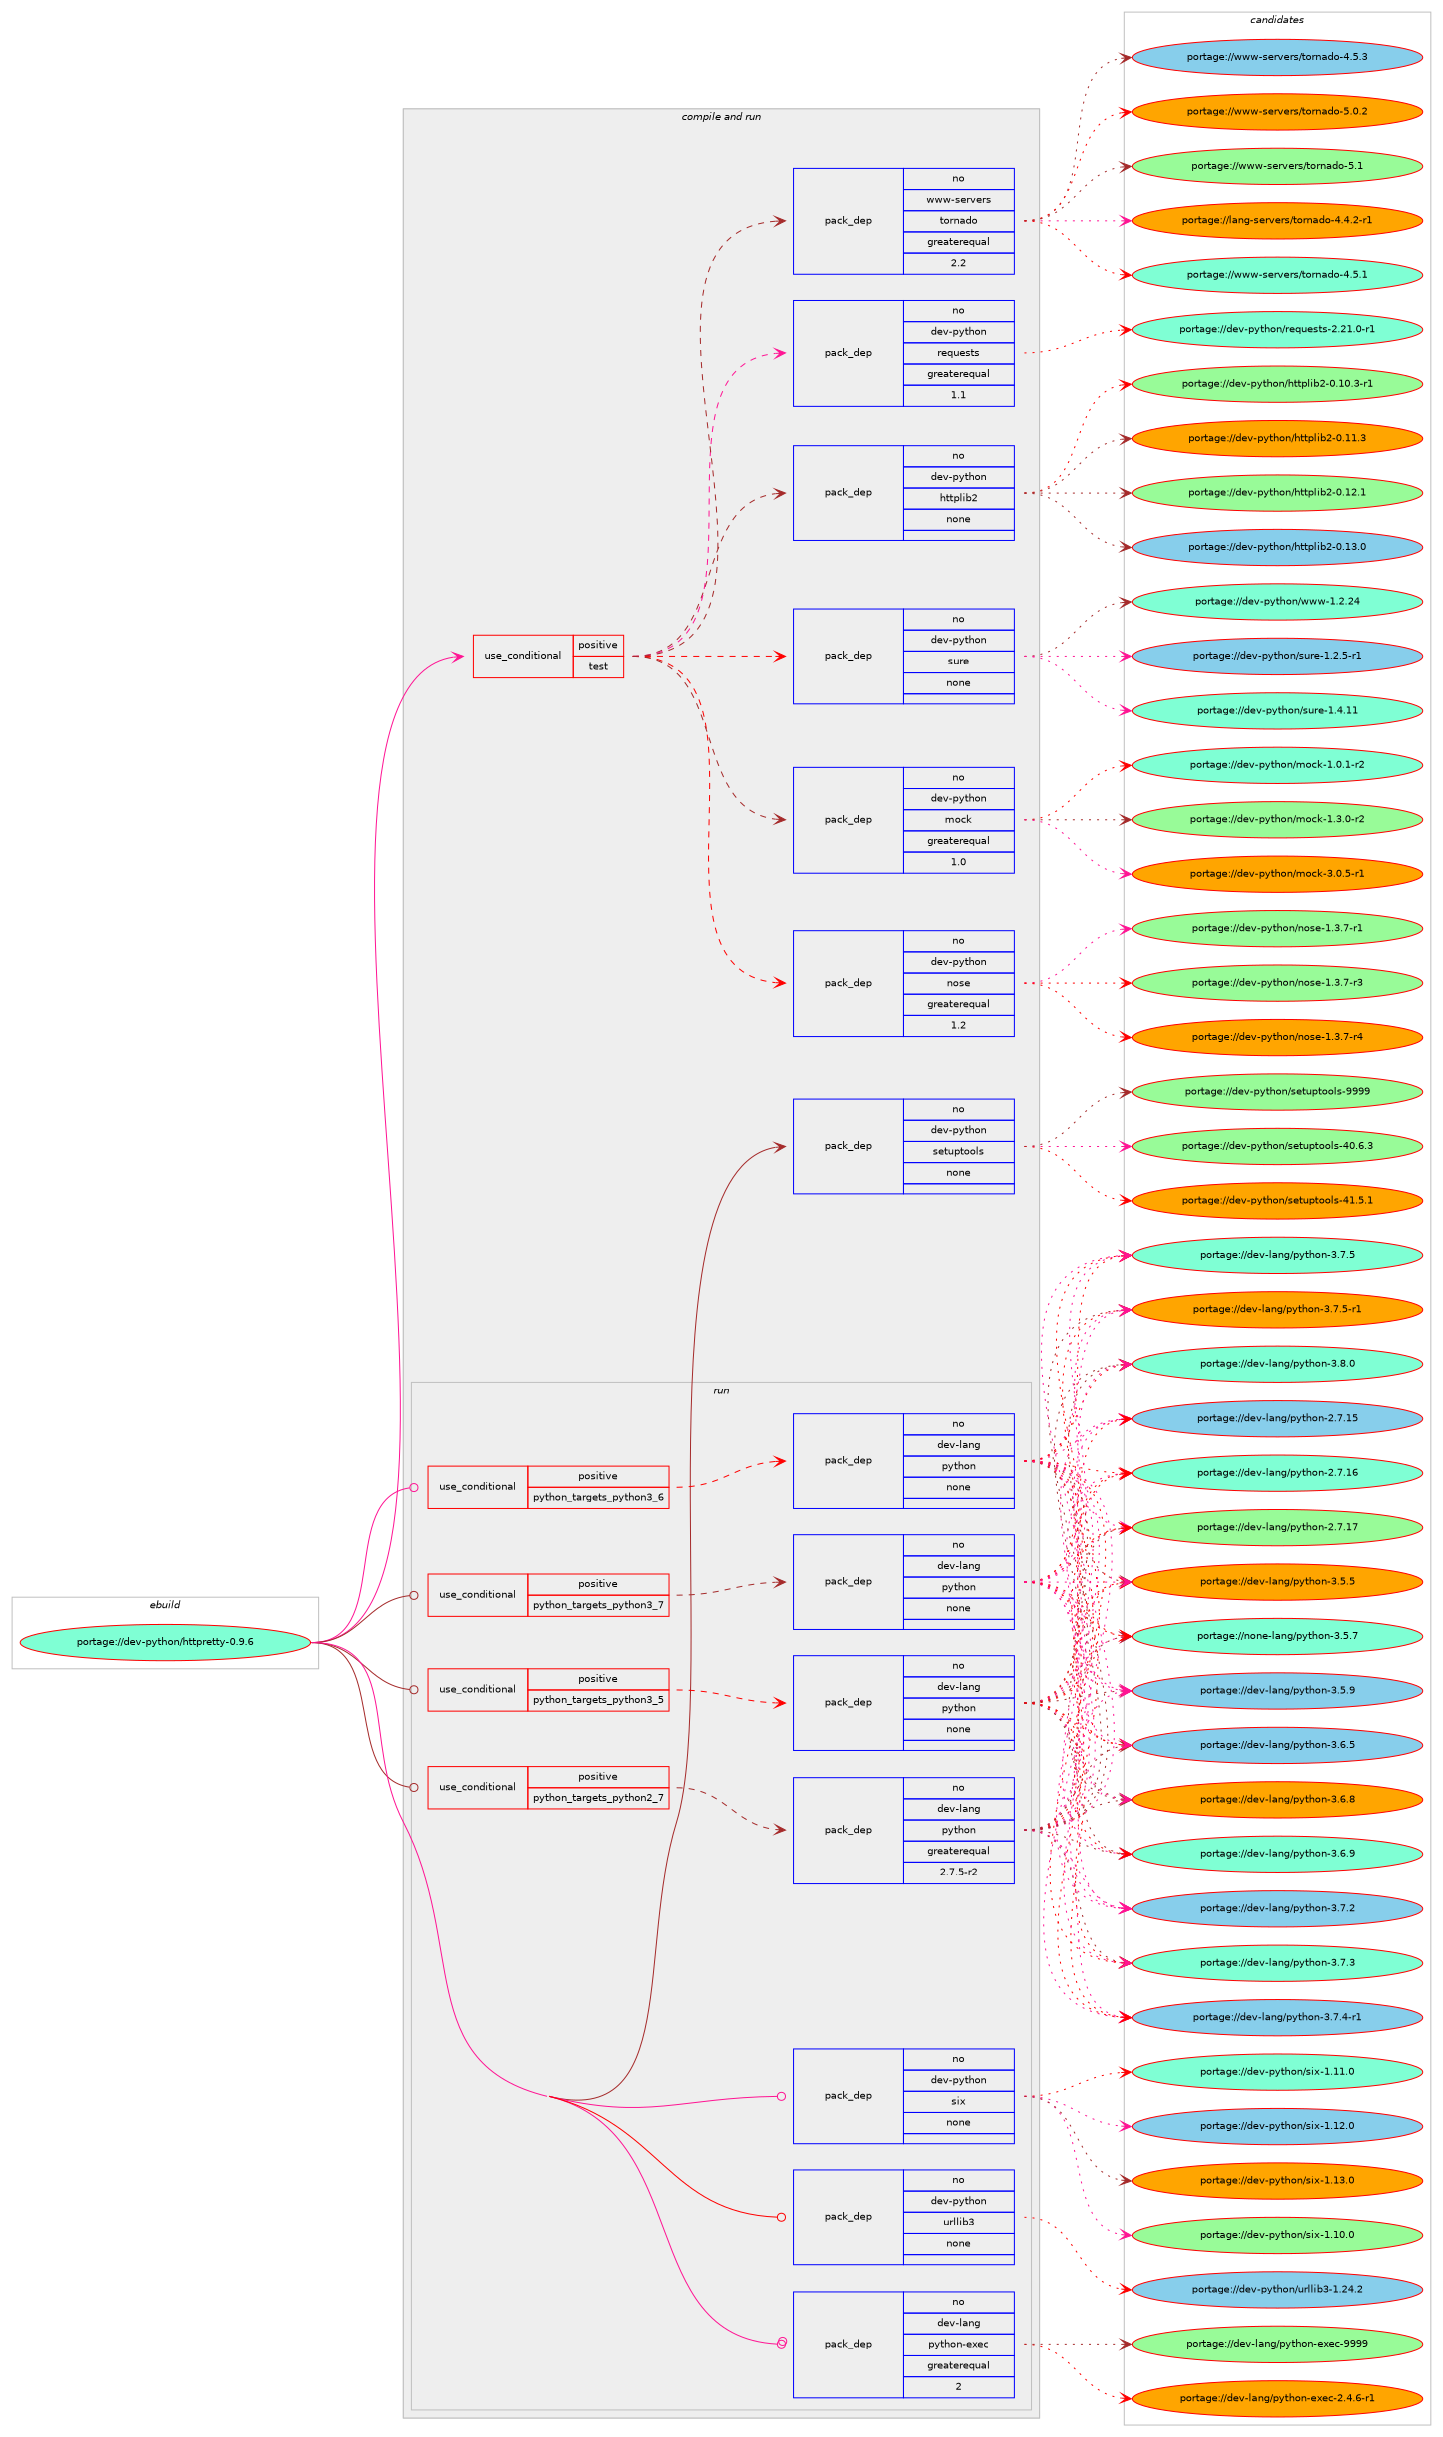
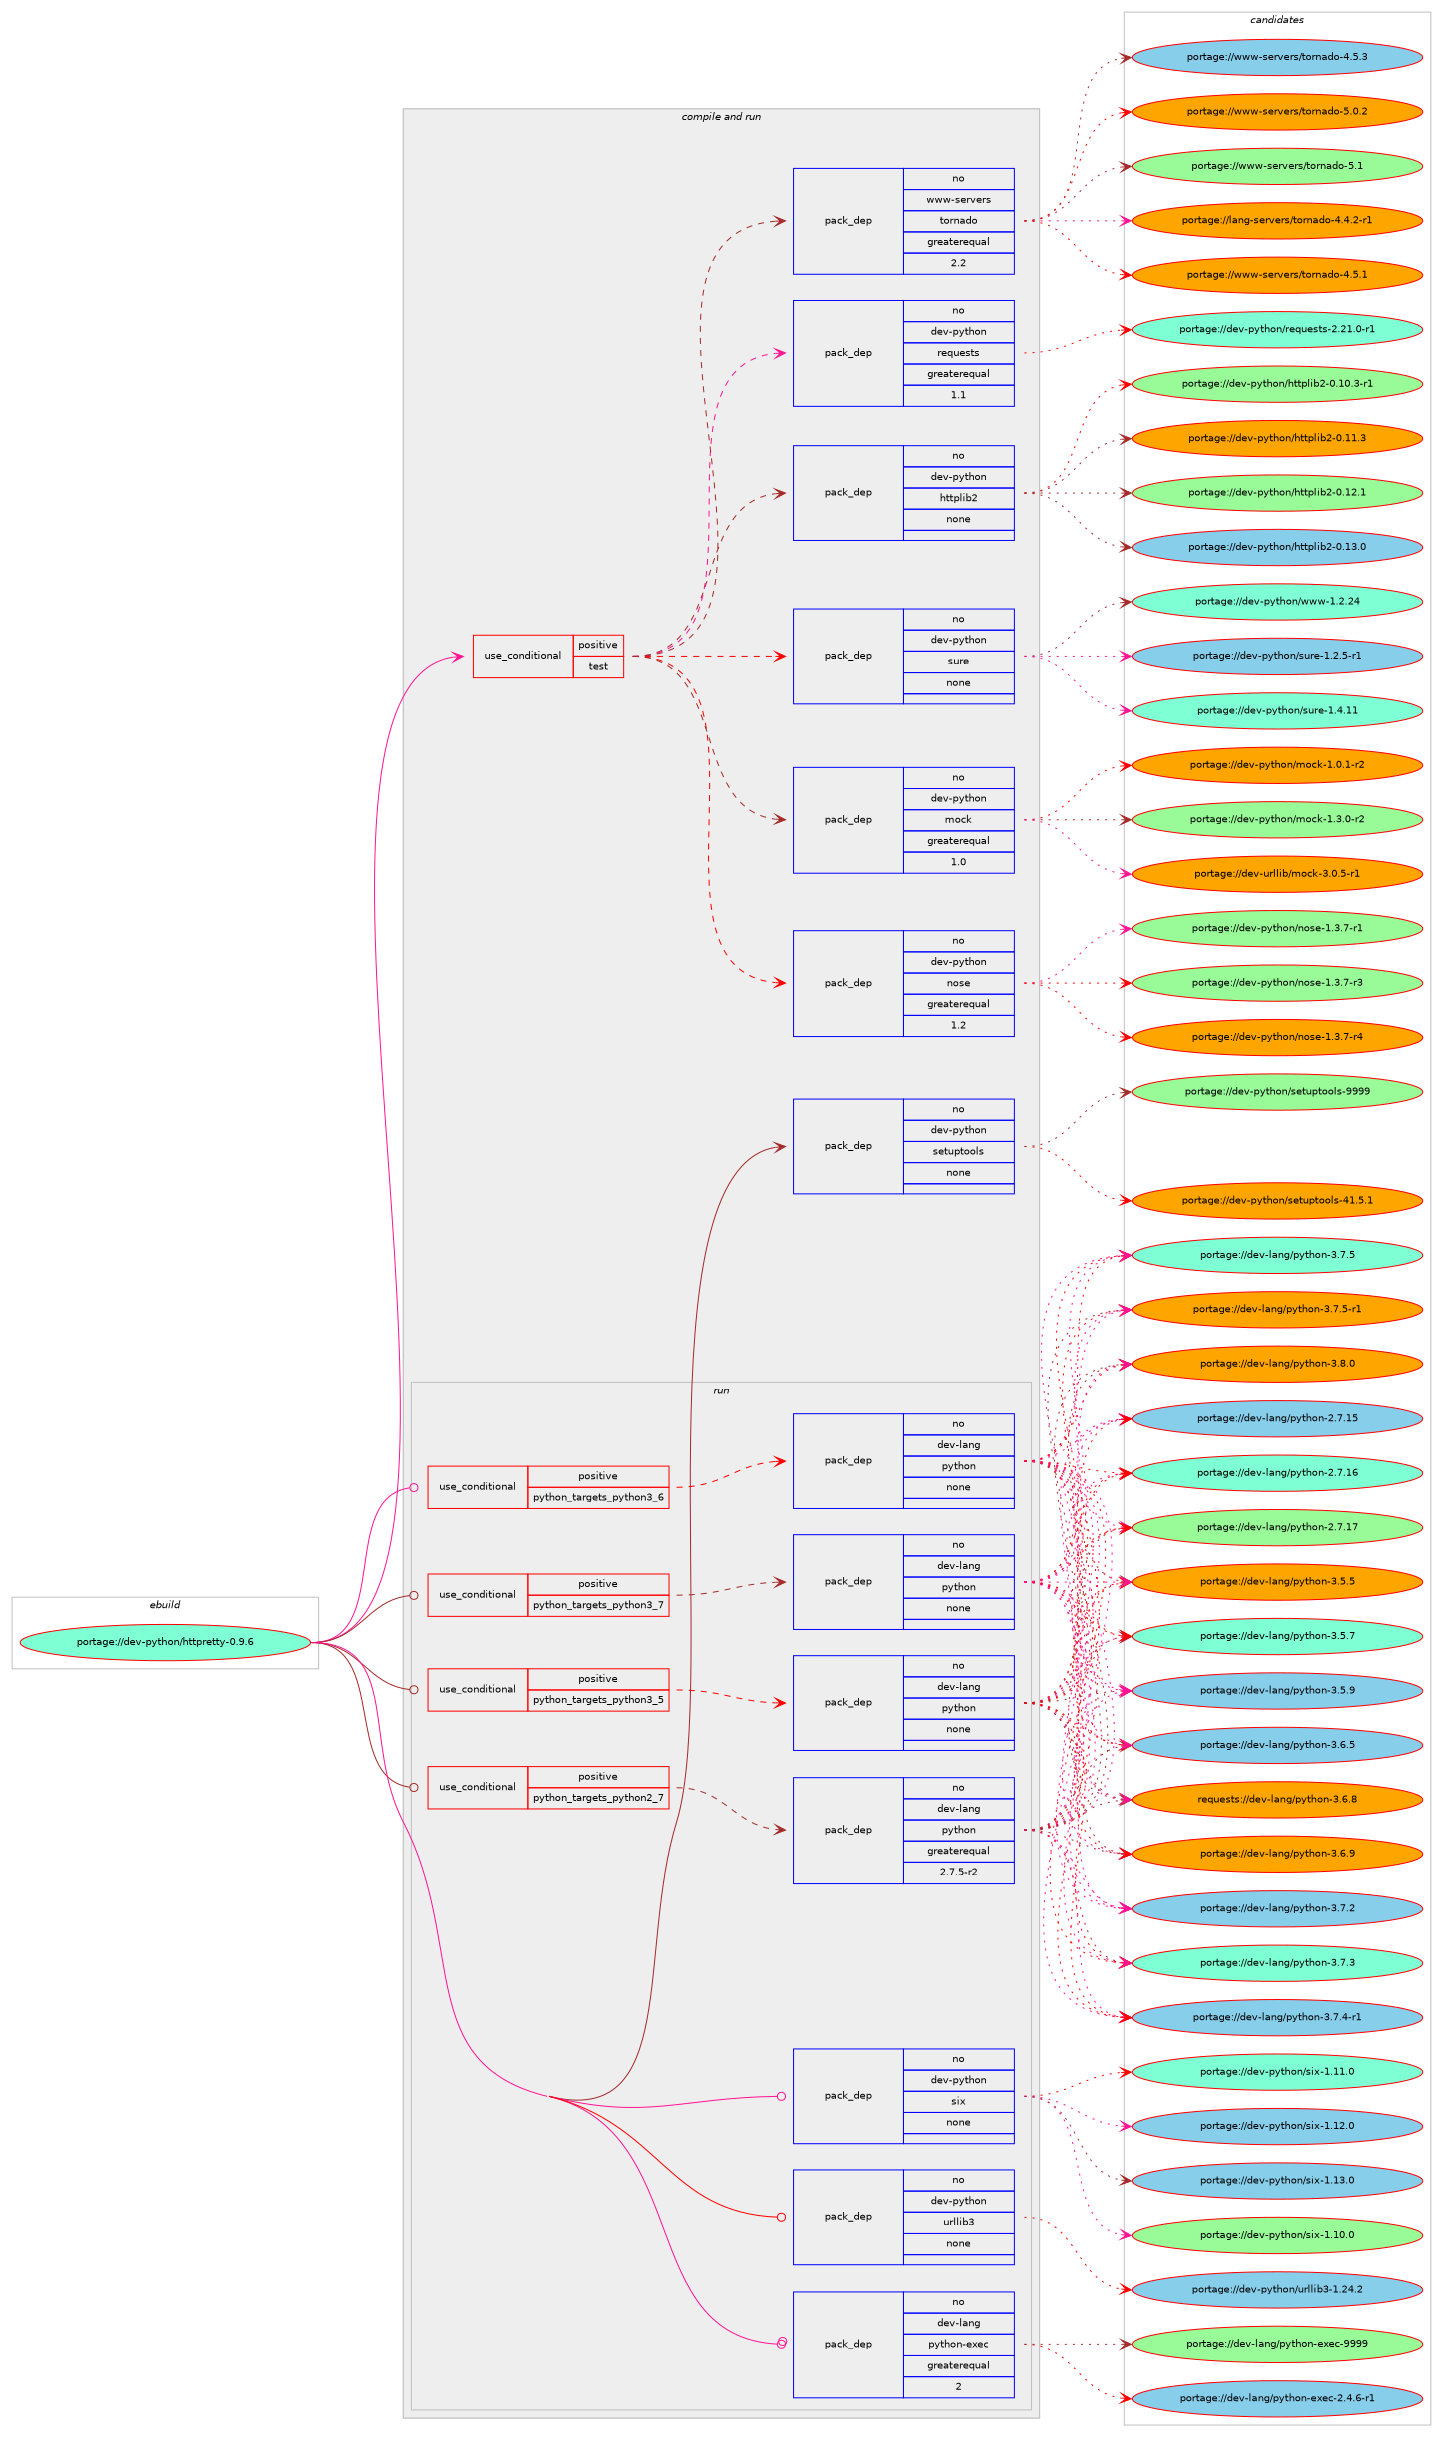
(1278, 275) -> (1278, 275)
(1278, 765) -> (1278, 765)
(1278, 874) -> (1278, 874)
(1278, 1146) -> none
(1278, 1364) -> (1278, 1364)
(1278, 1637) -> (1278, 1637)
(1278, 1800) -> (1278, 1800)
(1278, 1854) -> (1278, 1854)
(1278, 2181) -> (1278, 2181)
(1278, 2399) -> (1278, 2399)
